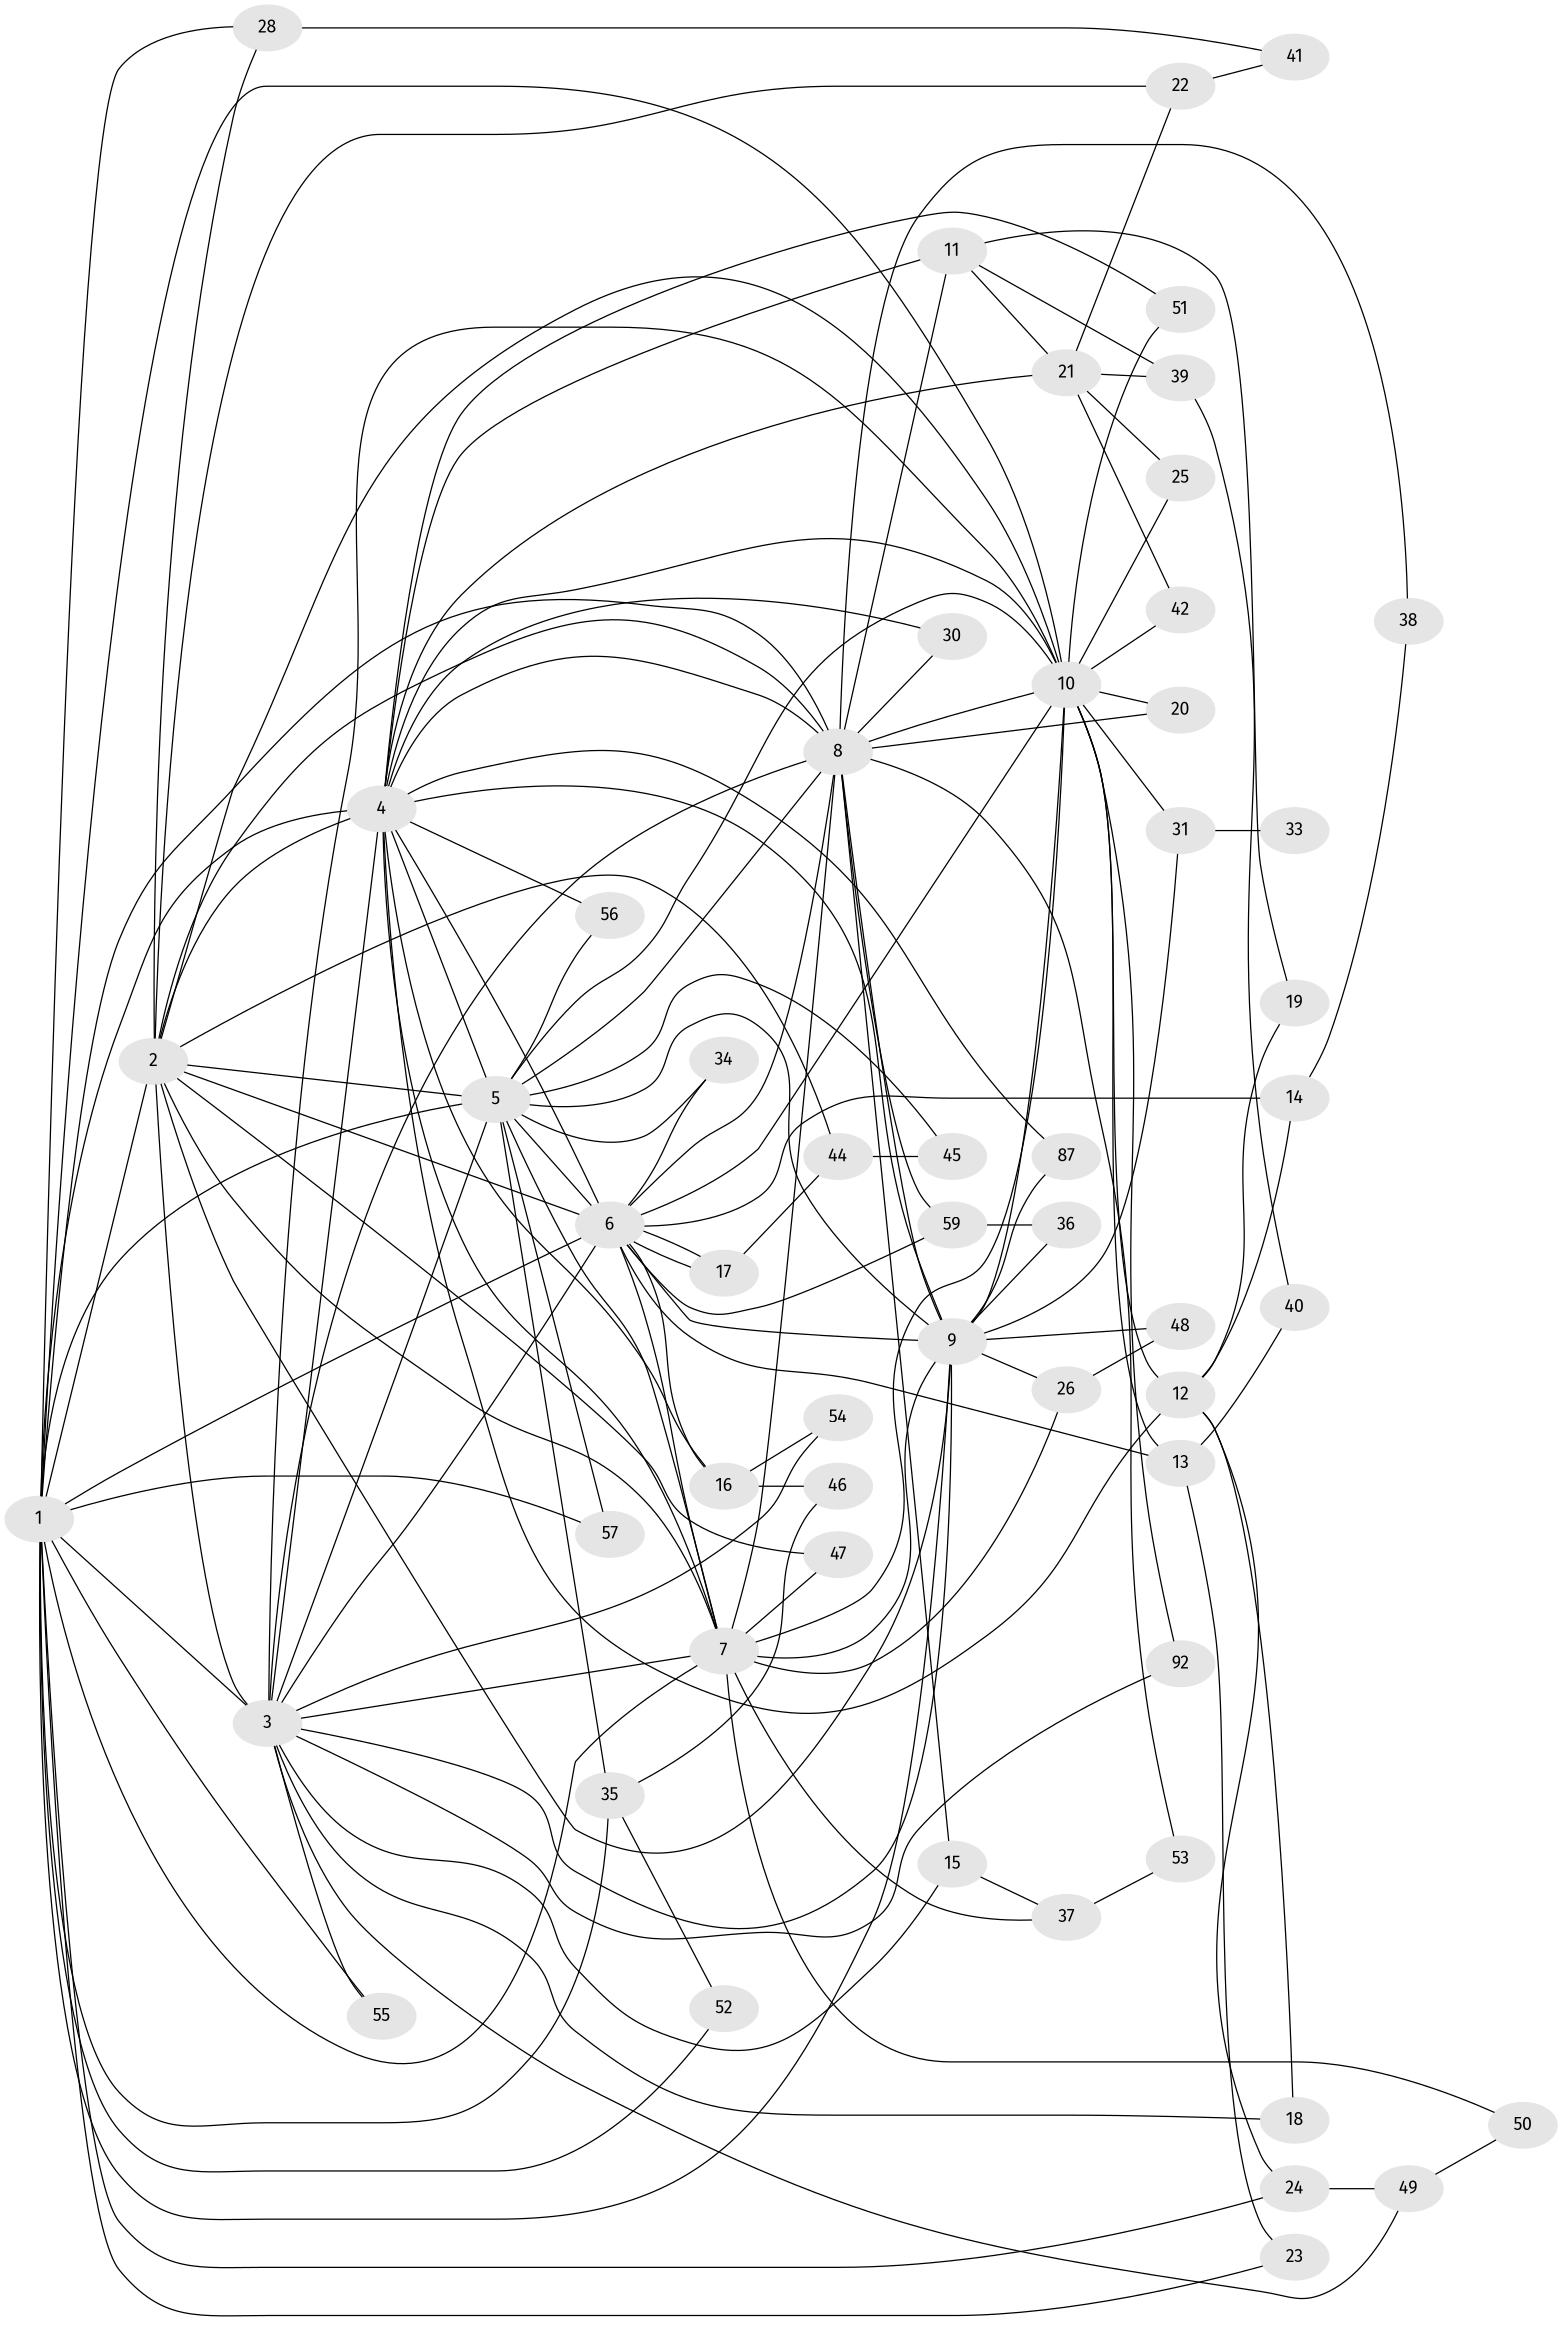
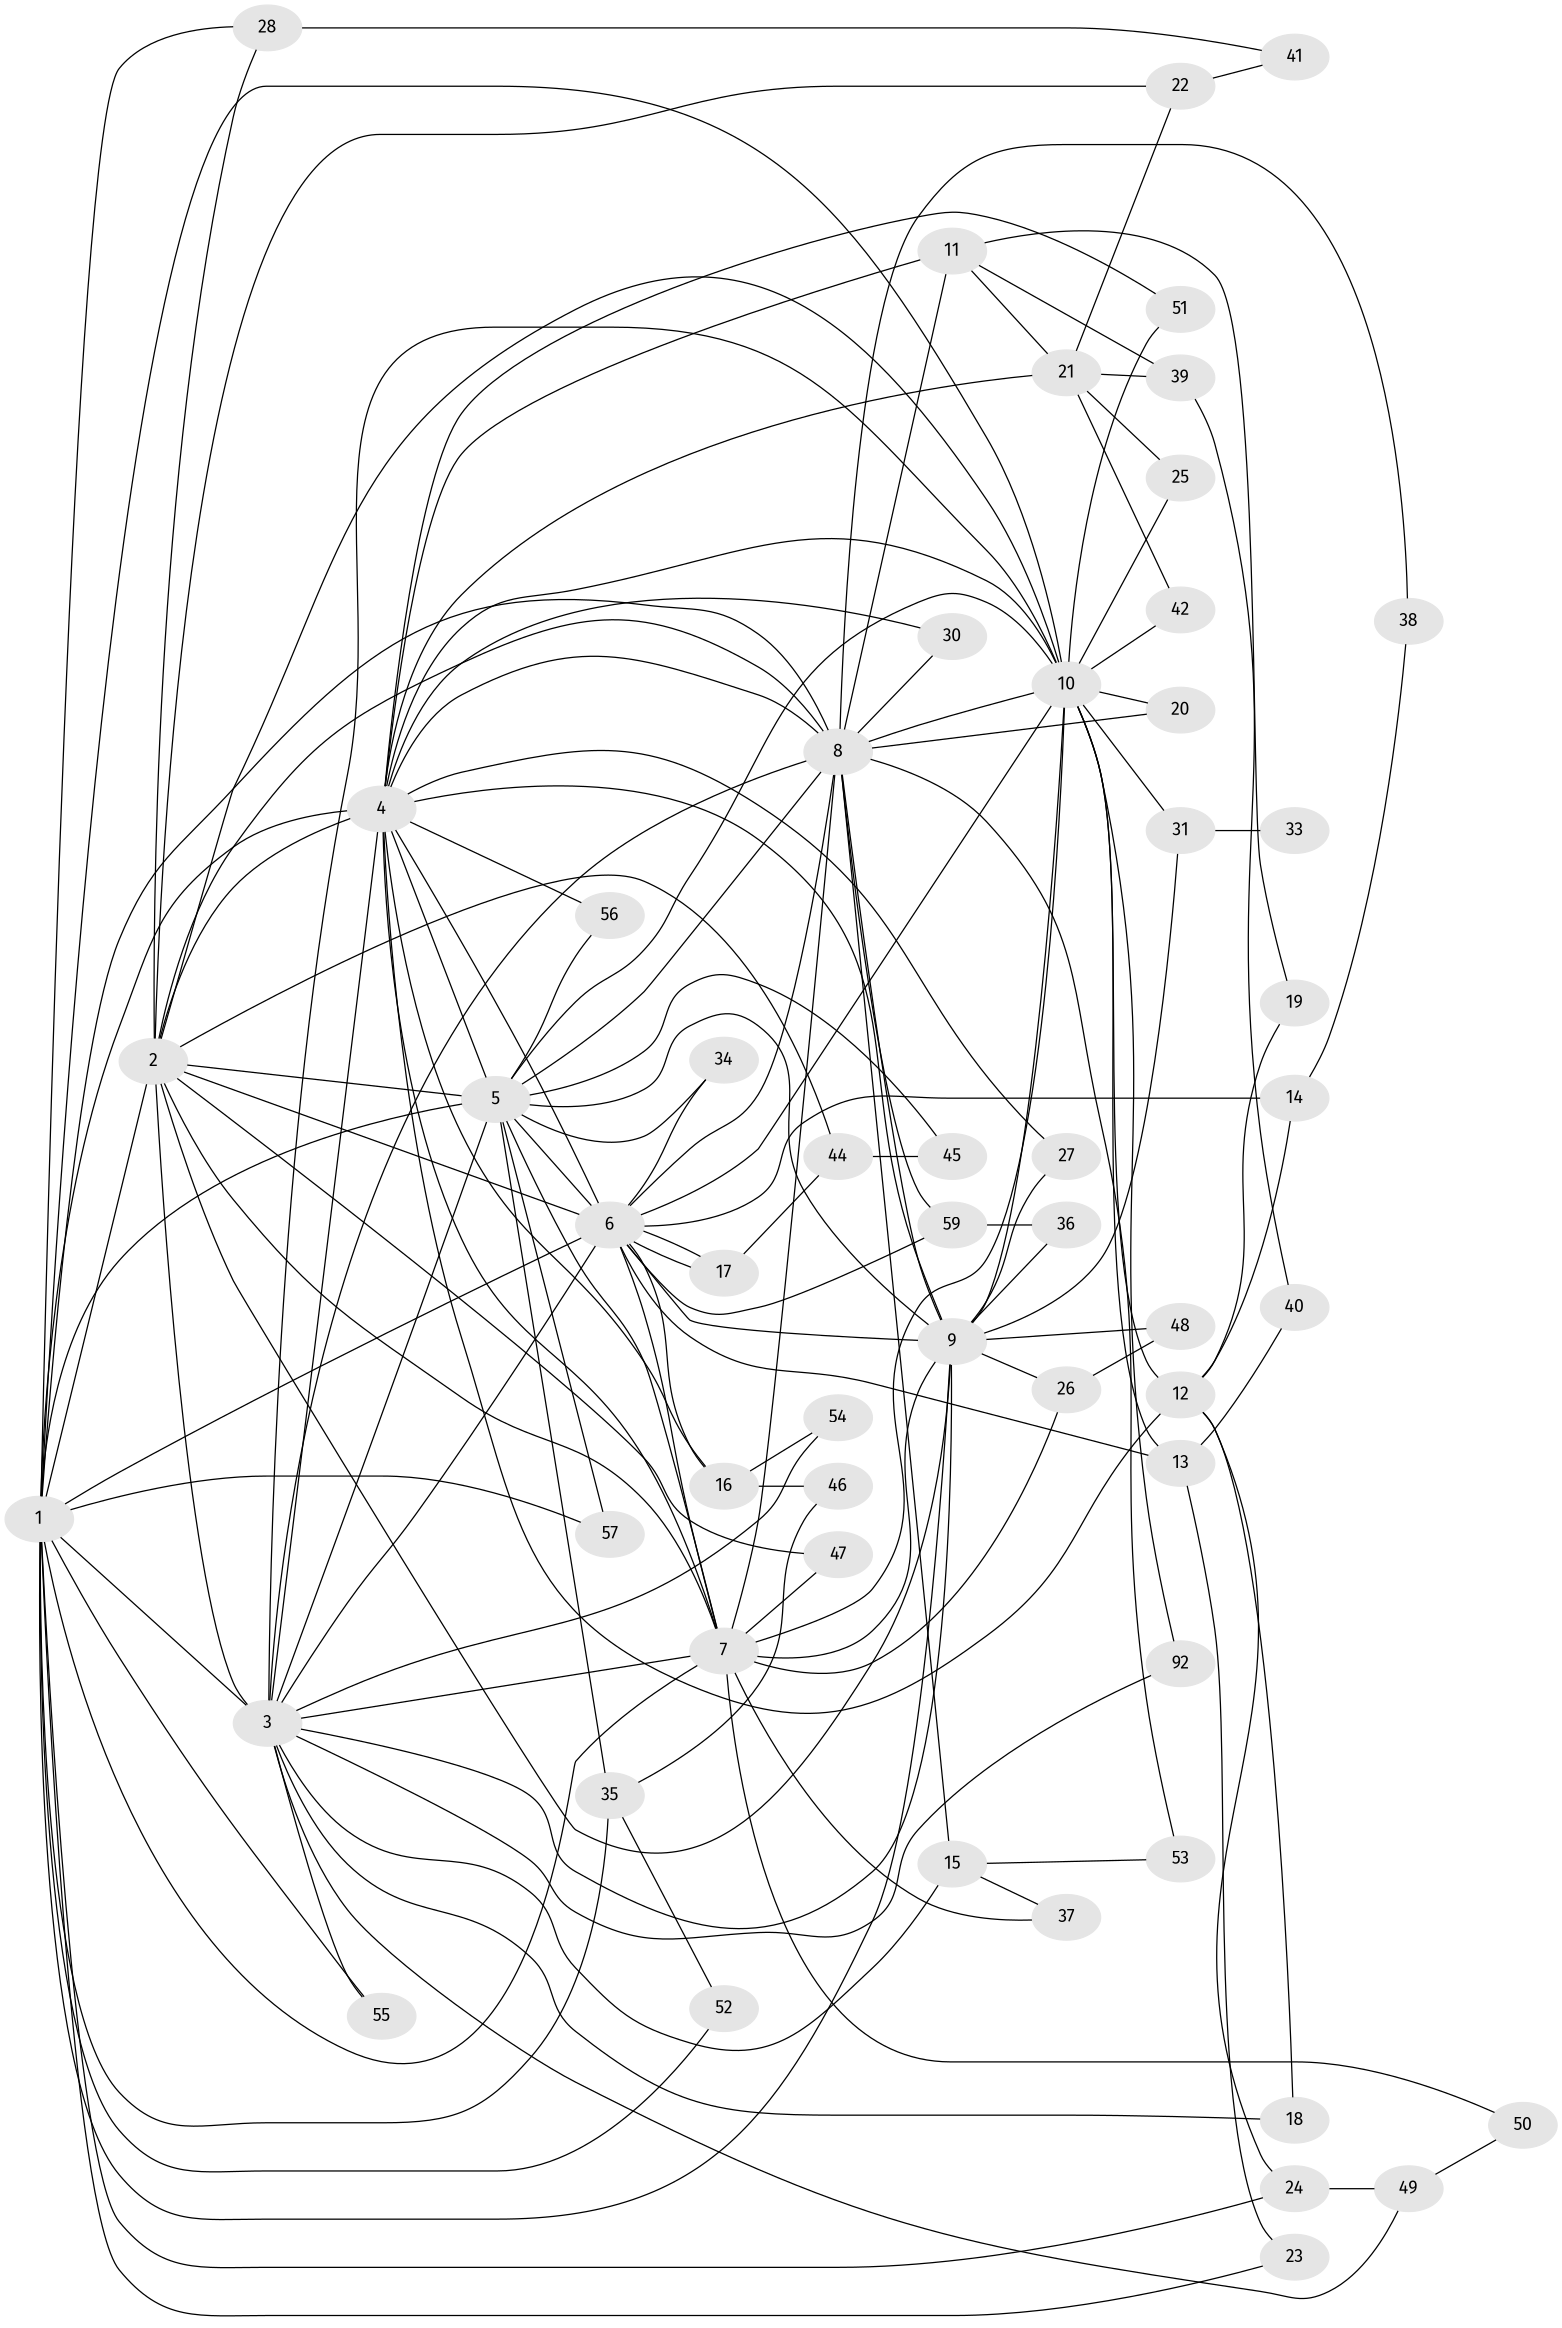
(1066, 1157) -> (1066, 1157)
(1124, 1888) -> (1067, 1862)
